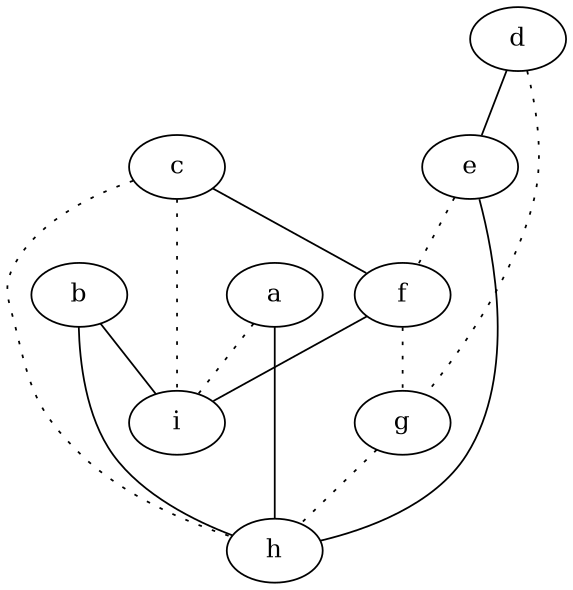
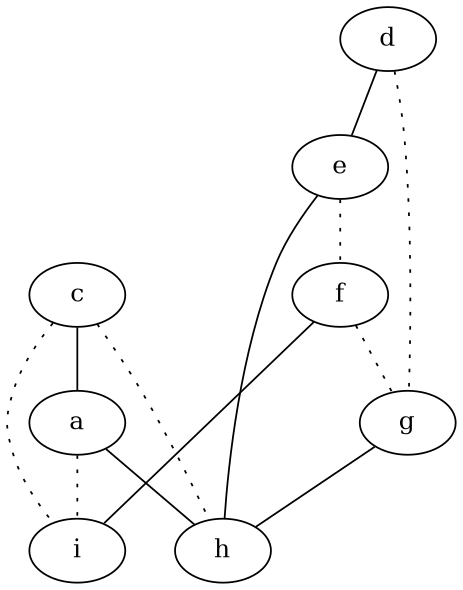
(290, 231) -> (77, 359)
(79, 295) -> none
(339, 487) -> (315, 487)
